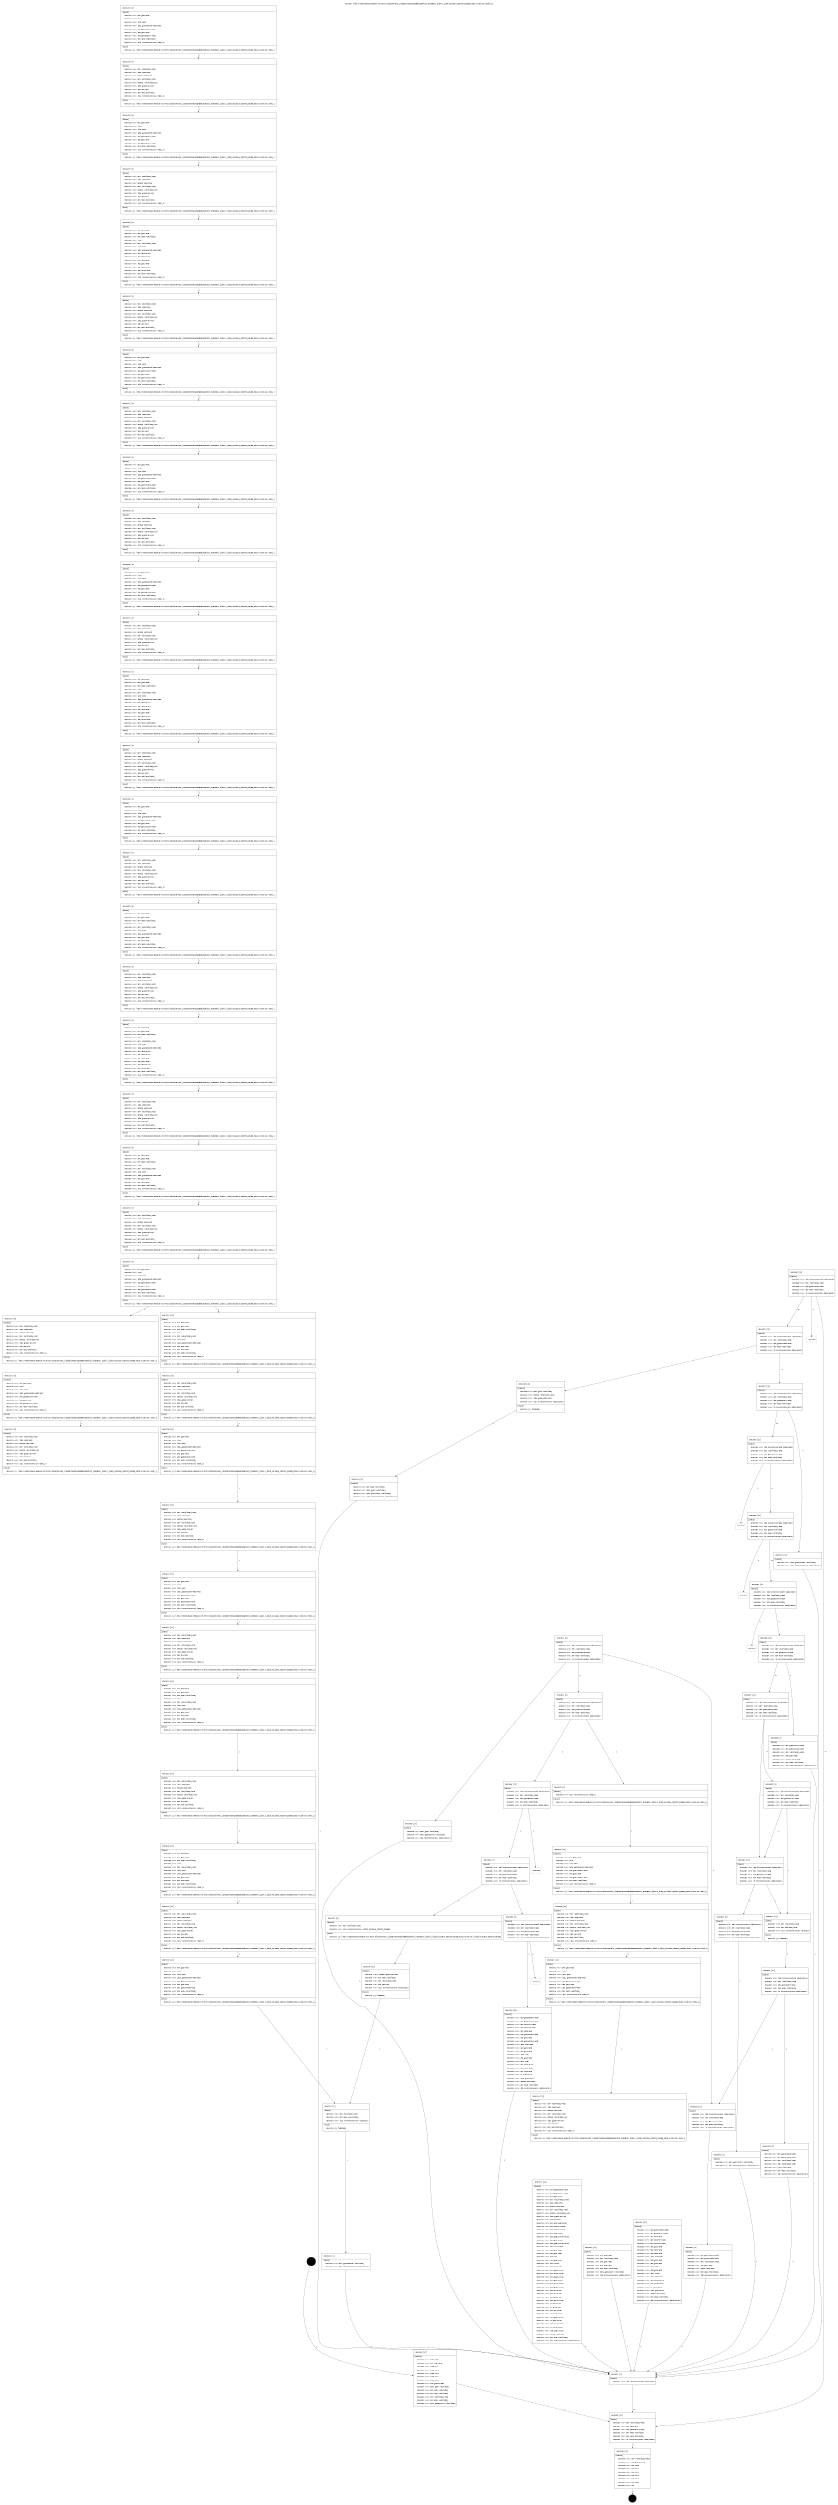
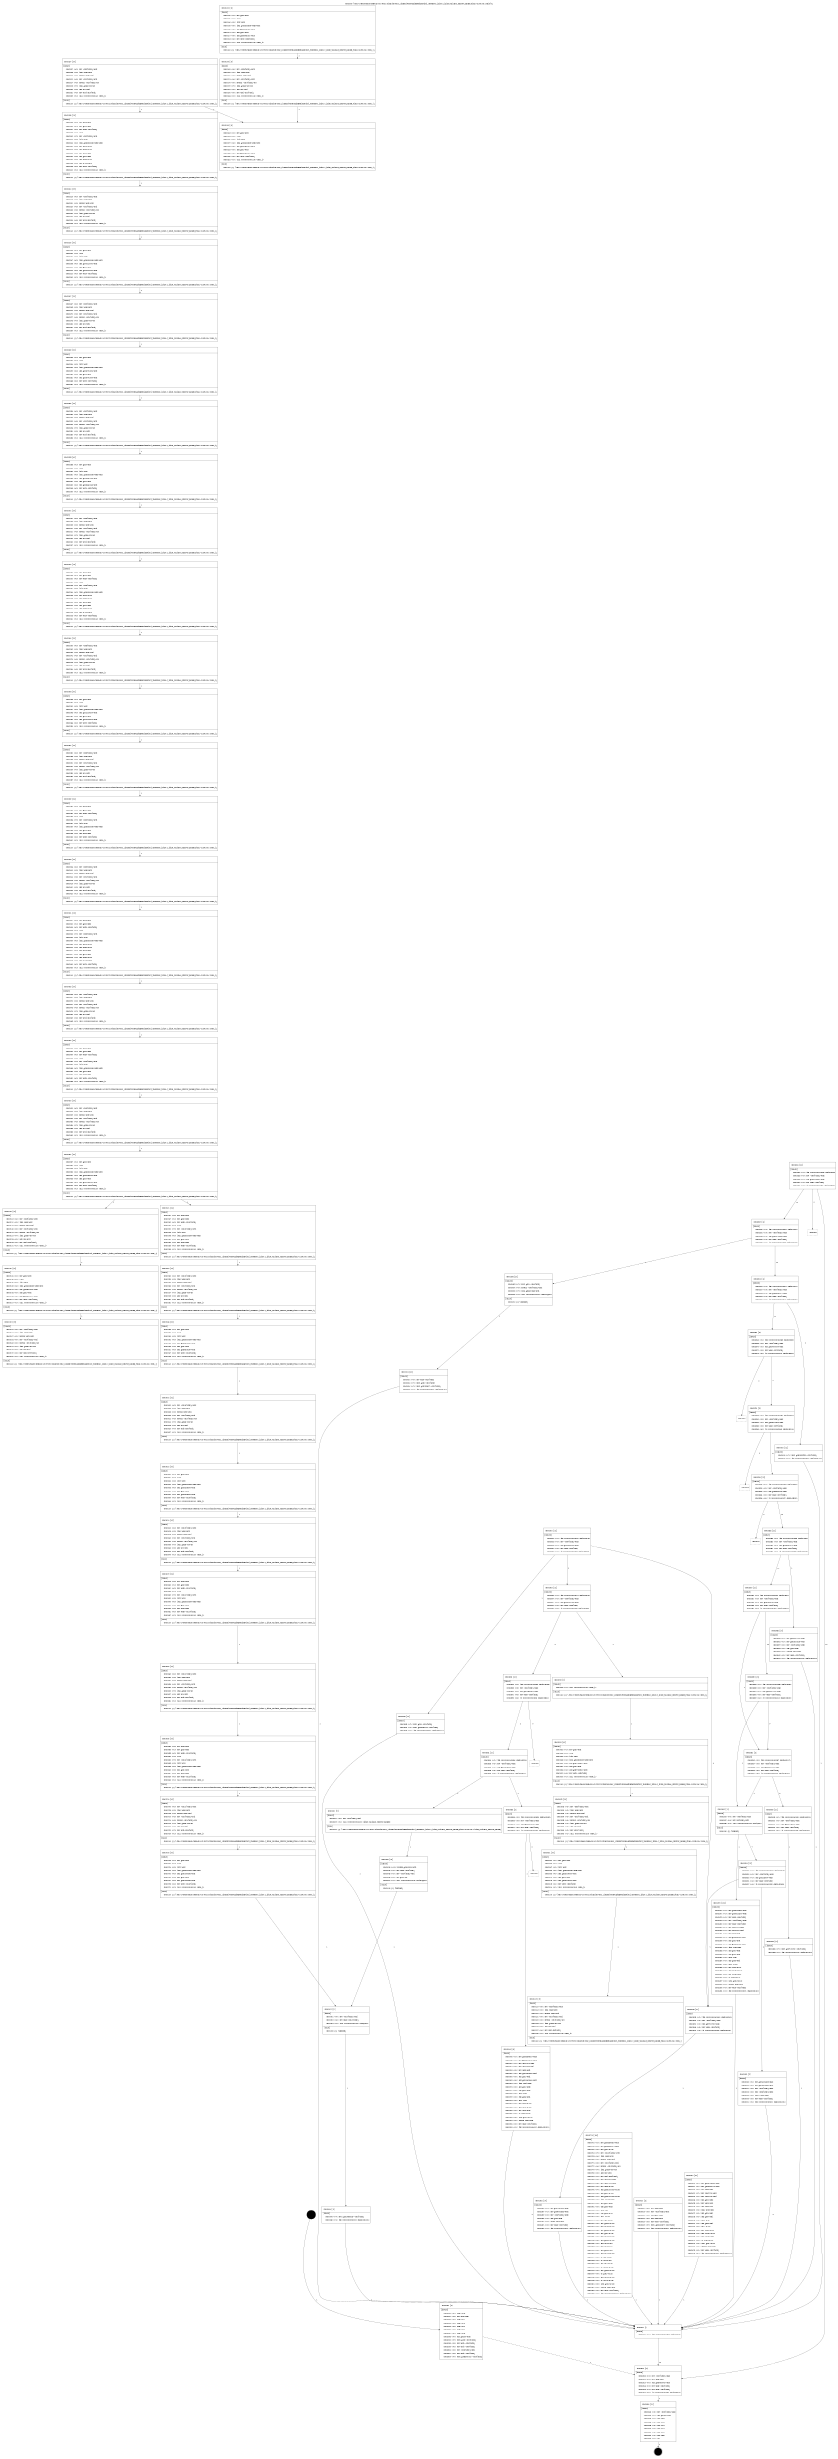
(198, 163) -> (223, 114)
none -> (736, 1947)
